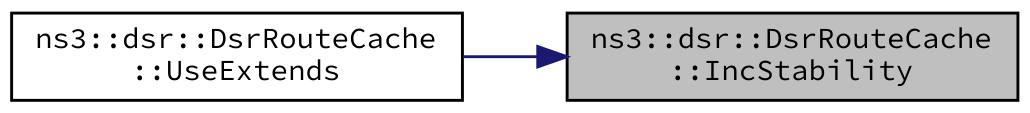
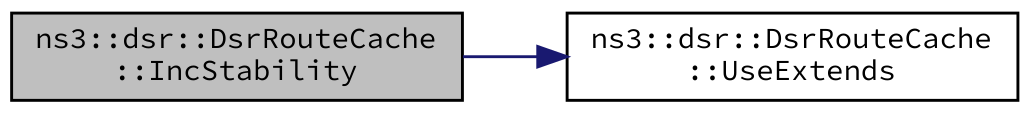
(500, 57) -> (500, 57)
